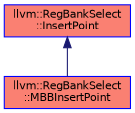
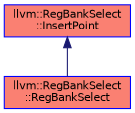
(67, 93) -> (67, 93)
